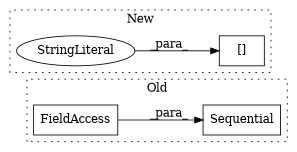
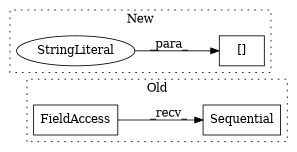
(169, 114) -> (169, 114)
